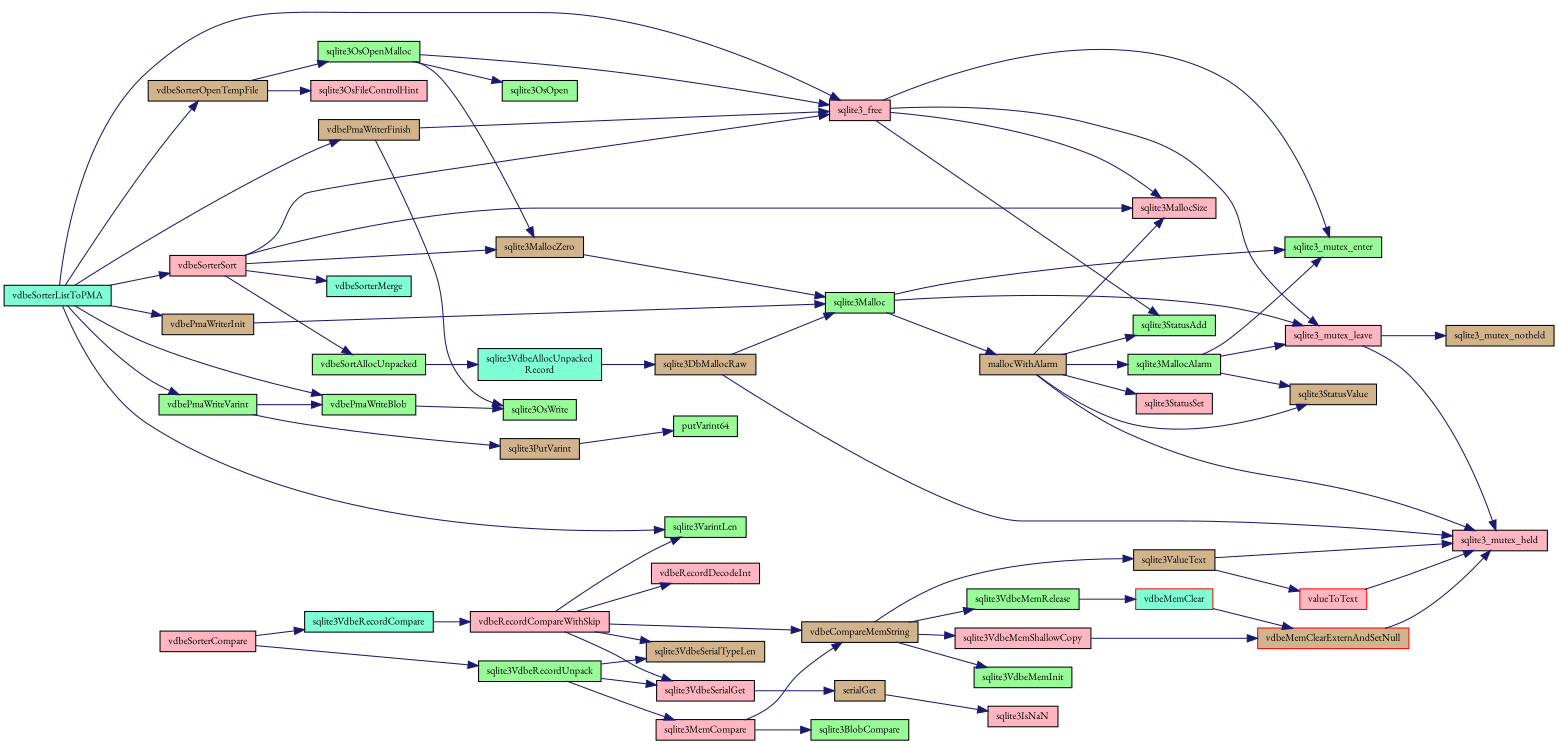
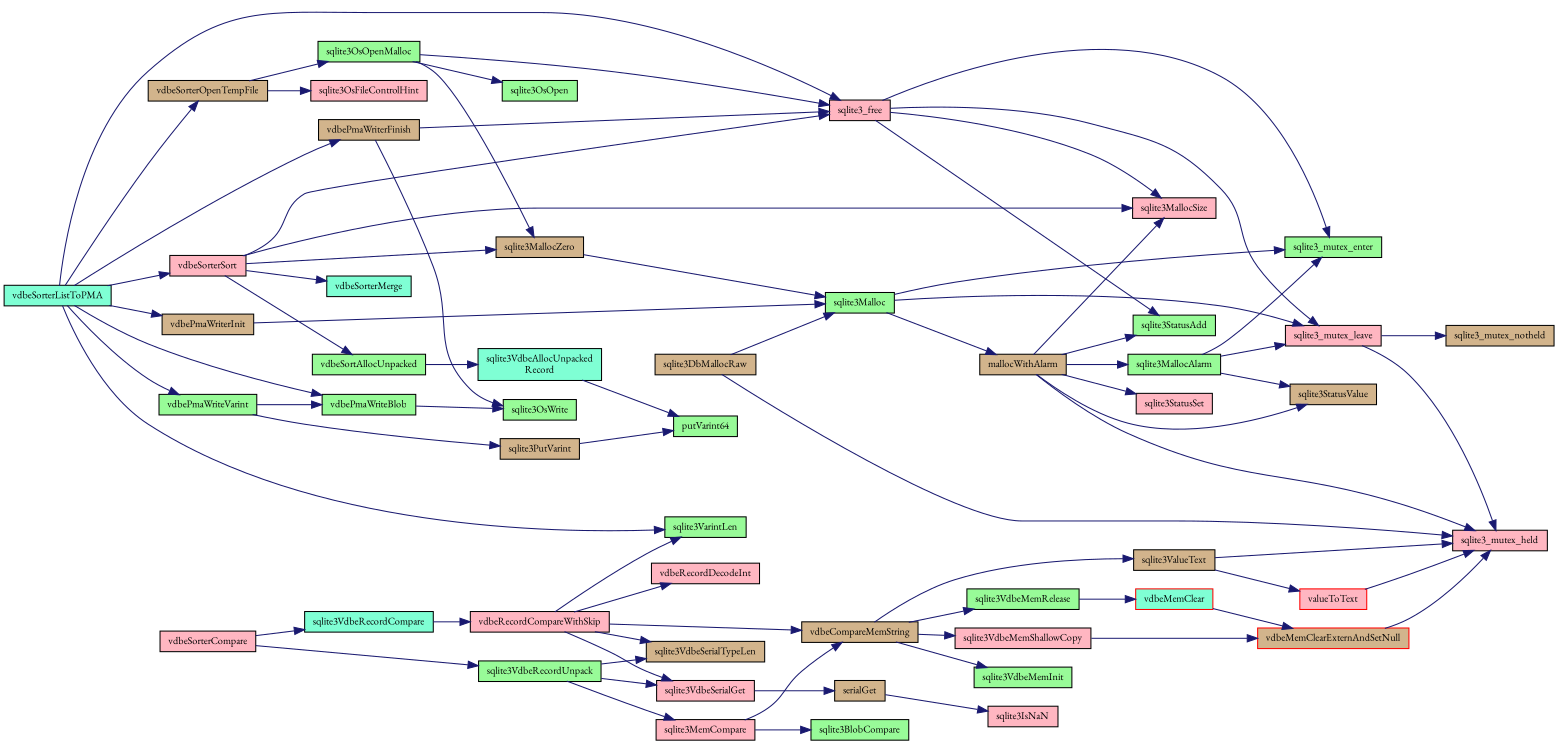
(623, 365) -> (625, 396)
